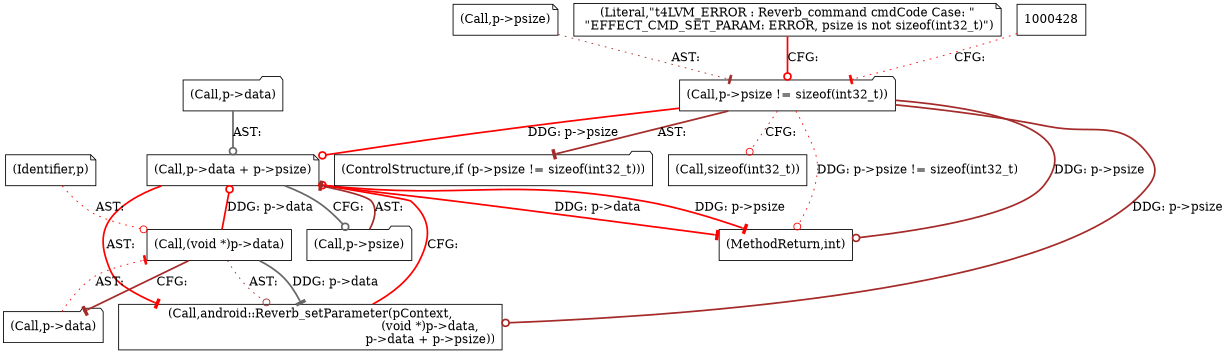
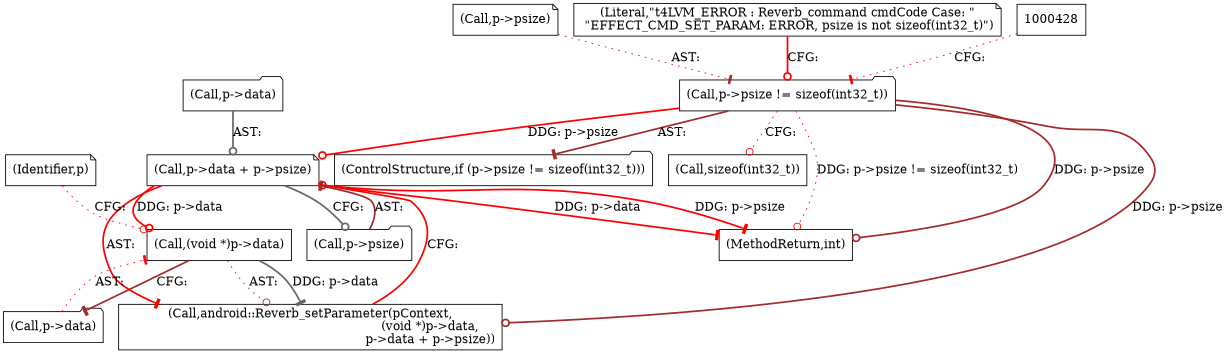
(112, 208) -> (112, 208)
(225, 211) -> (135, 205)
